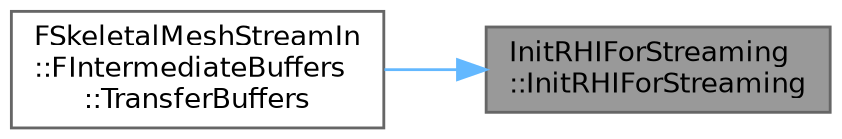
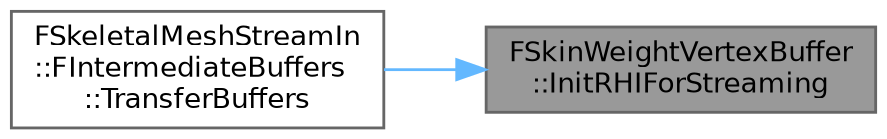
(658, 70) -> (681, 70)
